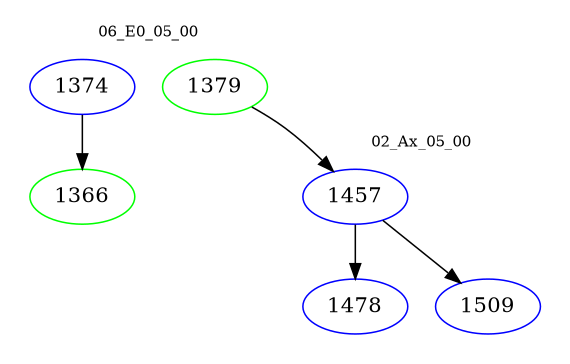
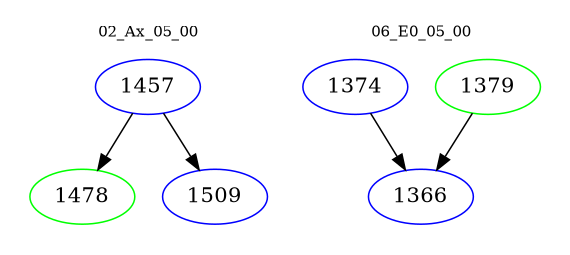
(301, 141) -> (459, 135)
(82, 197) -> (421, 197)
(355, 307) -> (82, 197)
